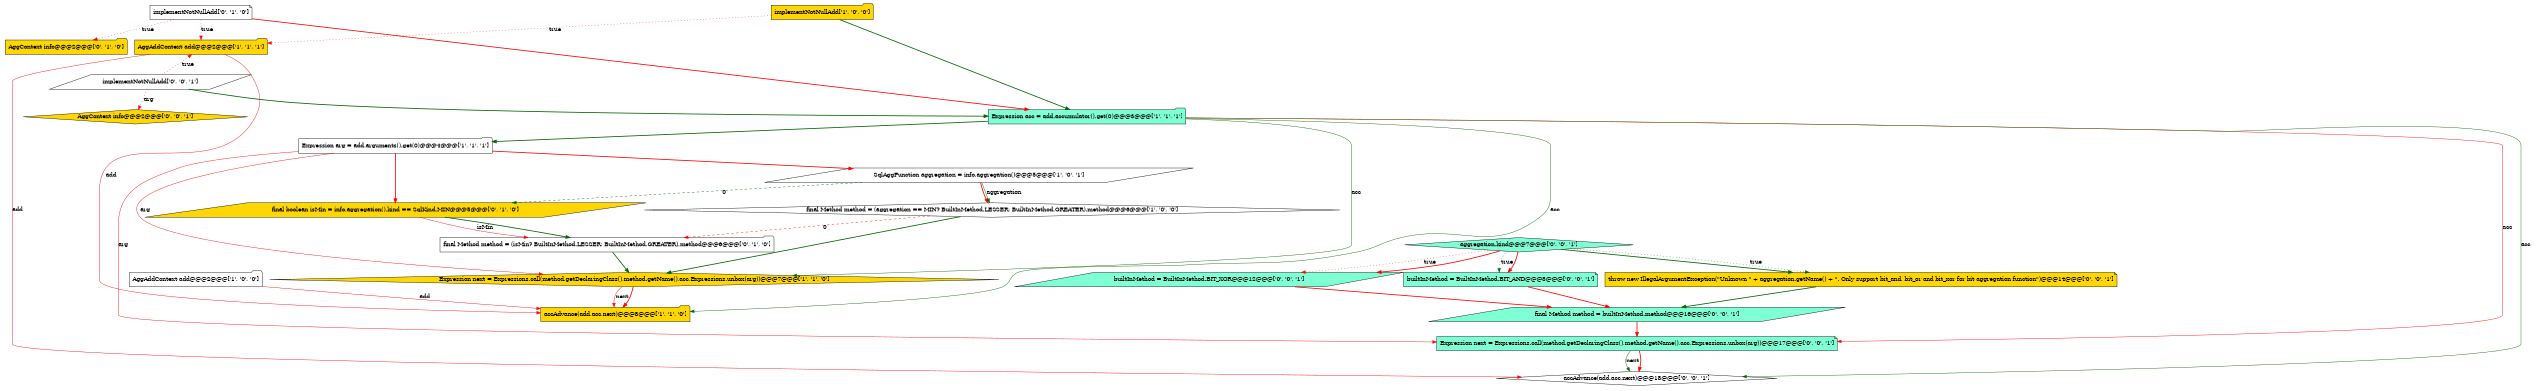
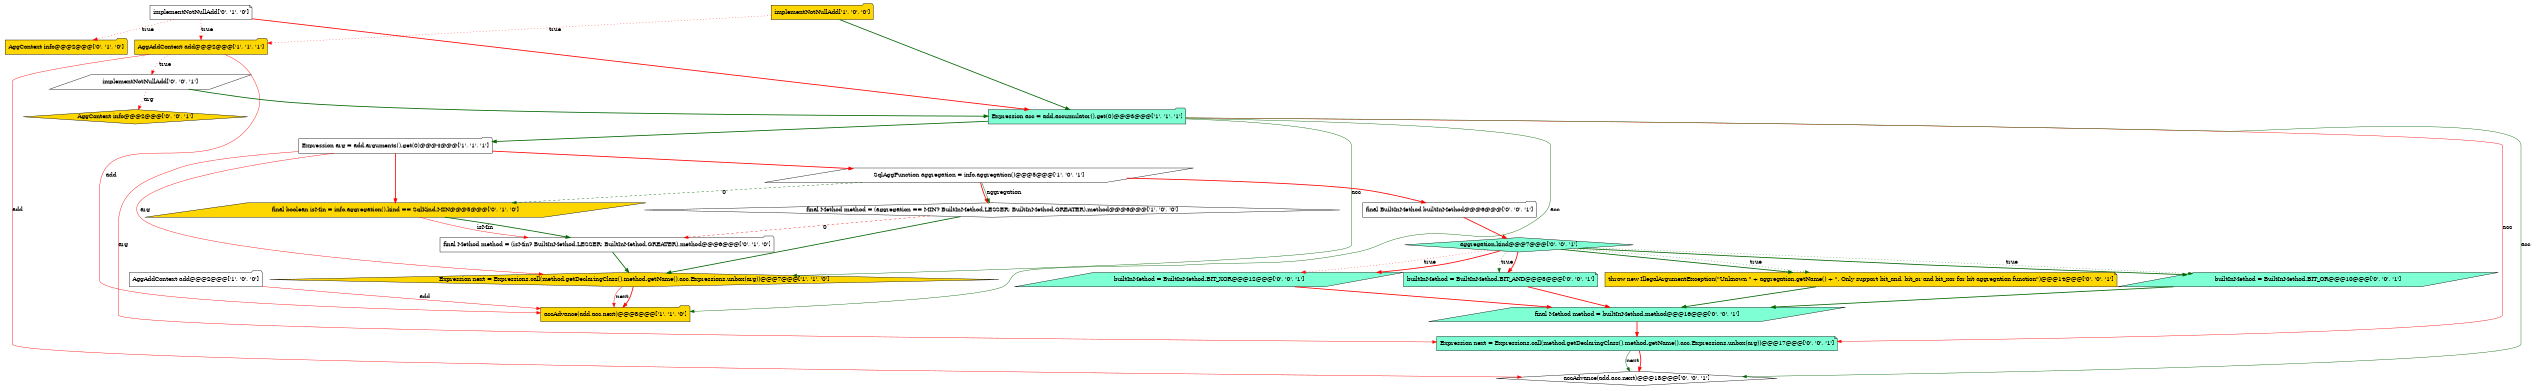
(175, 66) -> (160, 61)
none -> (1449, 210)
none -> (2308, 280)
